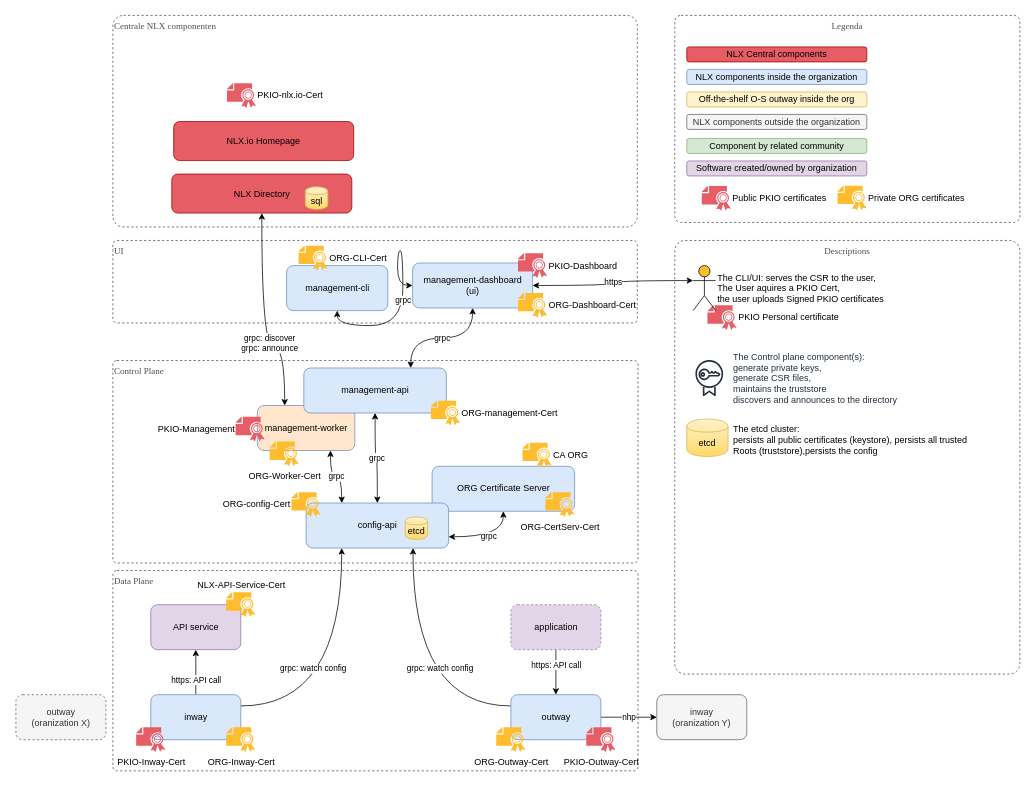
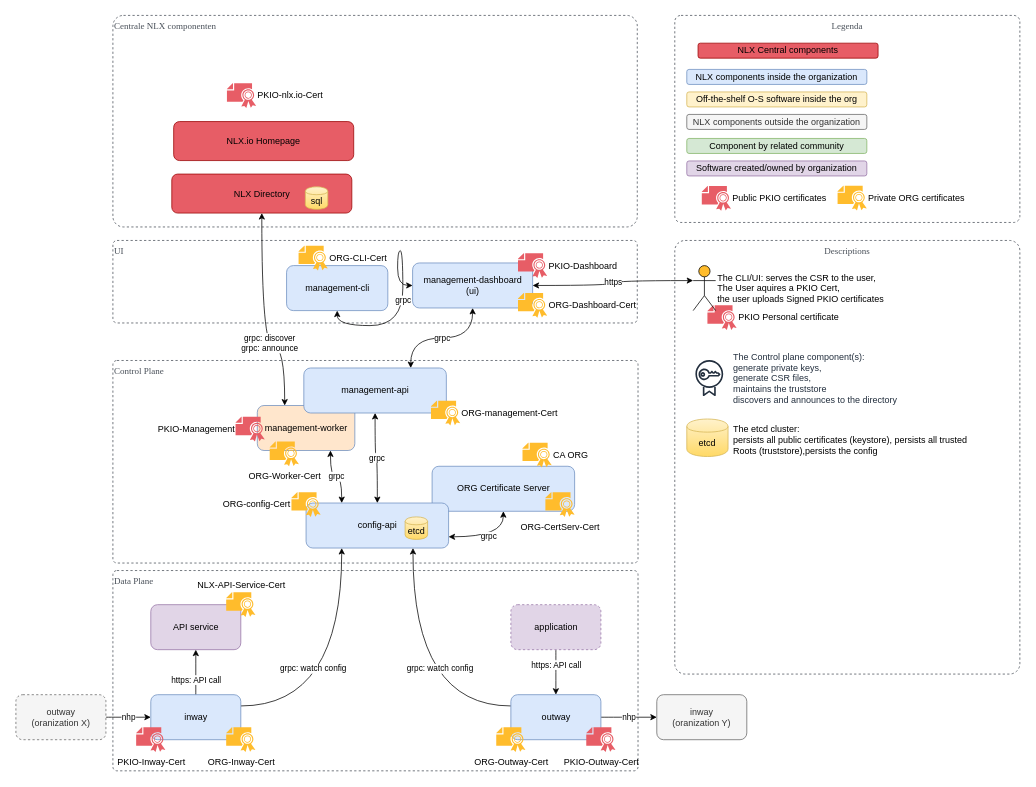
(777, 54) -> (788, 51)
(777, 99) -> (777, 99)
none -> (126, 717)
